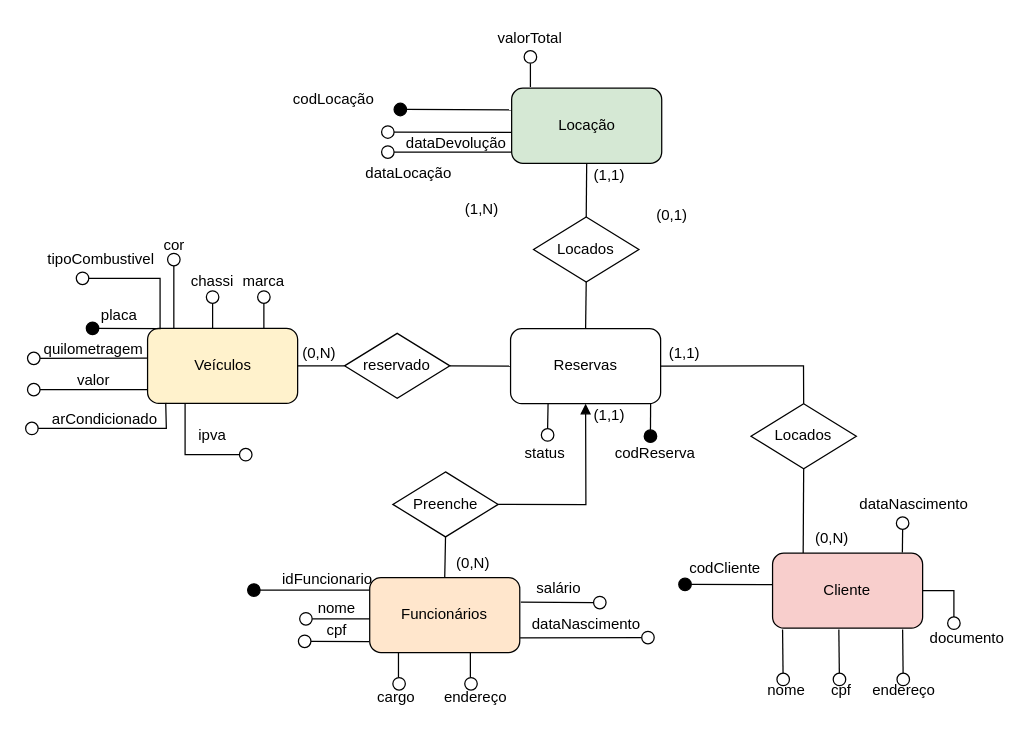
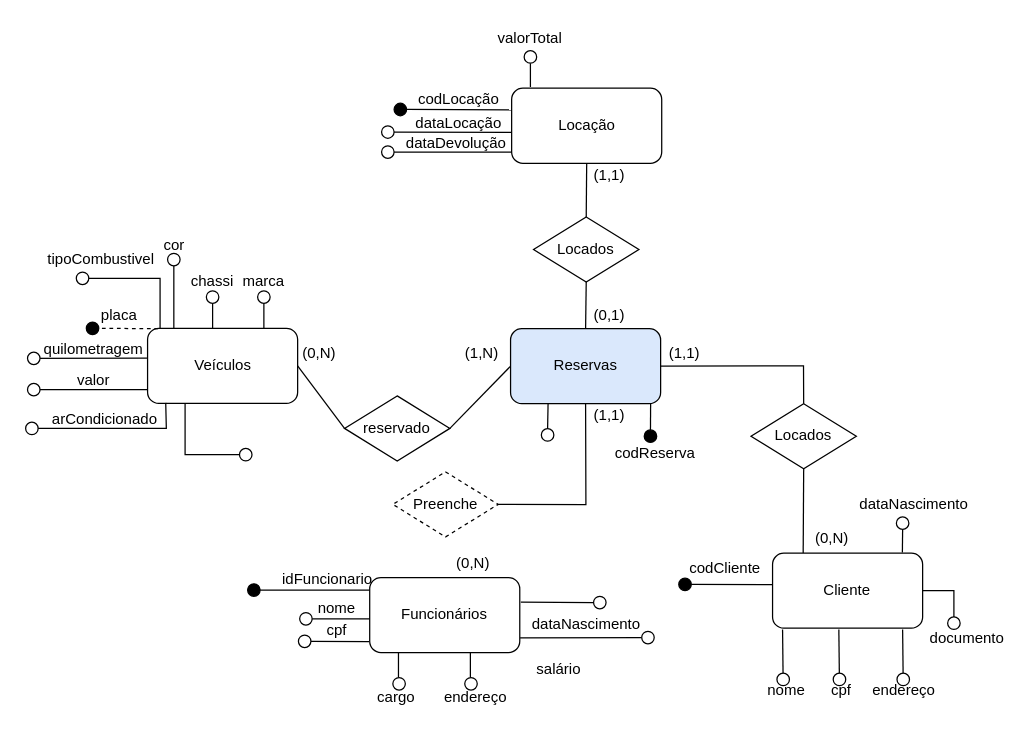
(334, 99) -> (459, 99)
(586, 126) -> (586, 126)
(408, 173) -> (458, 123)
(481, 209) -> (481, 353)
(672, 216) -> (609, 316)
(126, 328) -> (126, 328)
(223, 366) -> (223, 366)
(397, 366) -> (397, 428)
(585, 366) -> (585, 366)
(585, 415) -> (585, 411)
(213, 436) -> none
(545, 453) -> none
(445, 504) -> (445, 504)
(445, 557) -> none
(559, 588) -> (559, 670)
(847, 590) -> (847, 590)
(445, 615) -> (445, 615)
